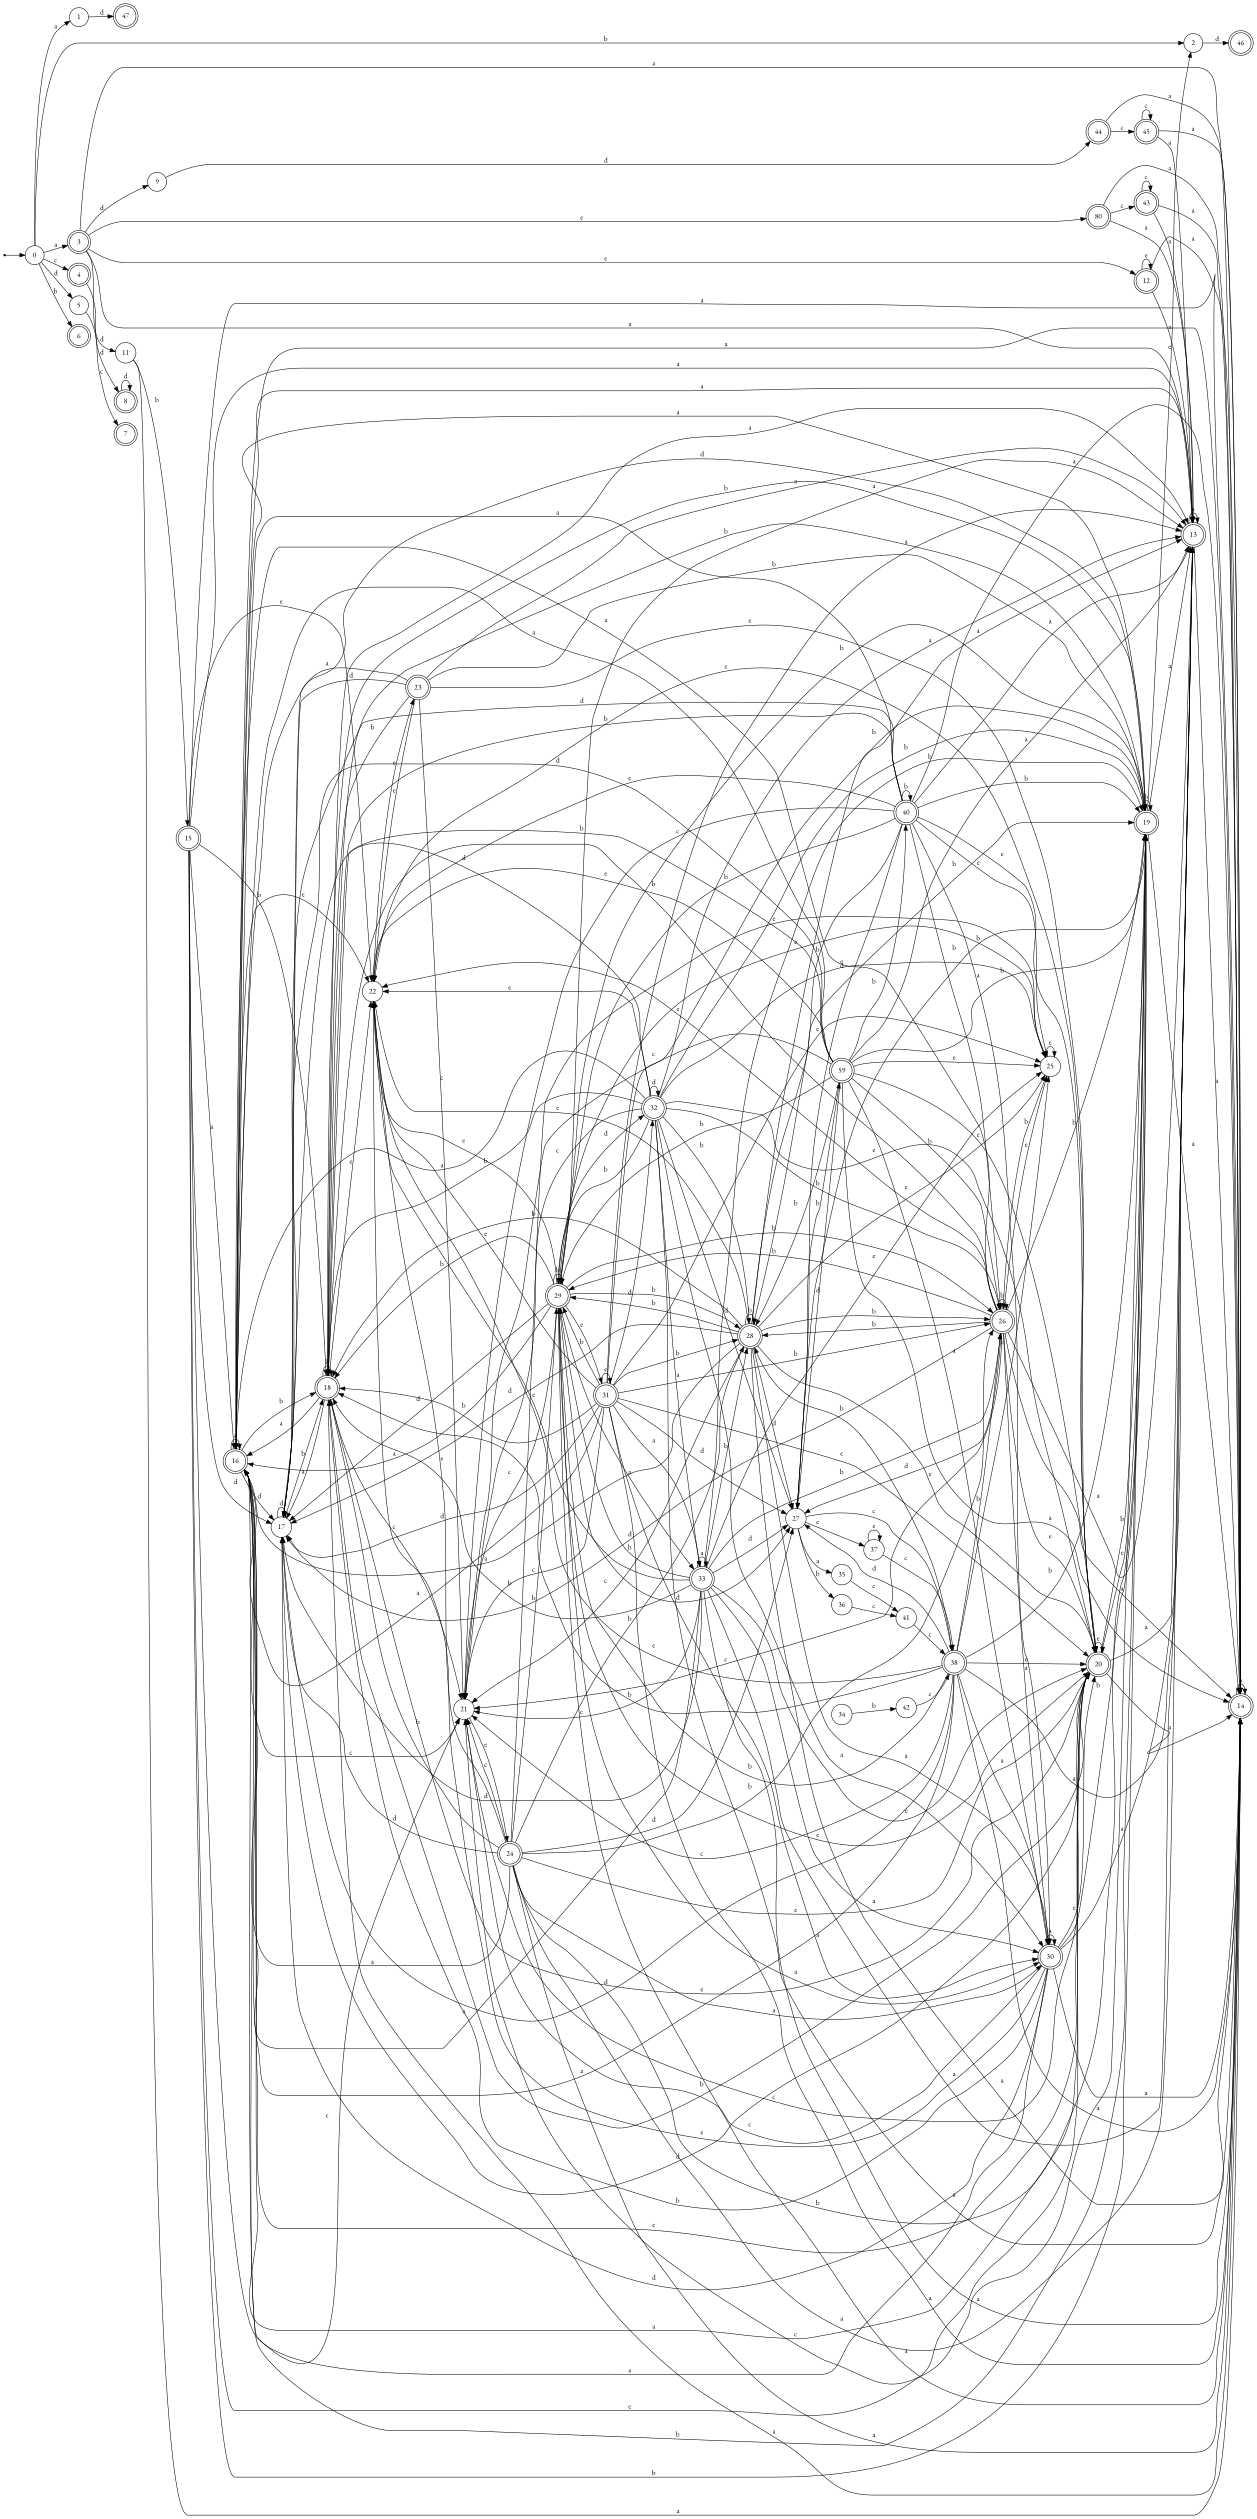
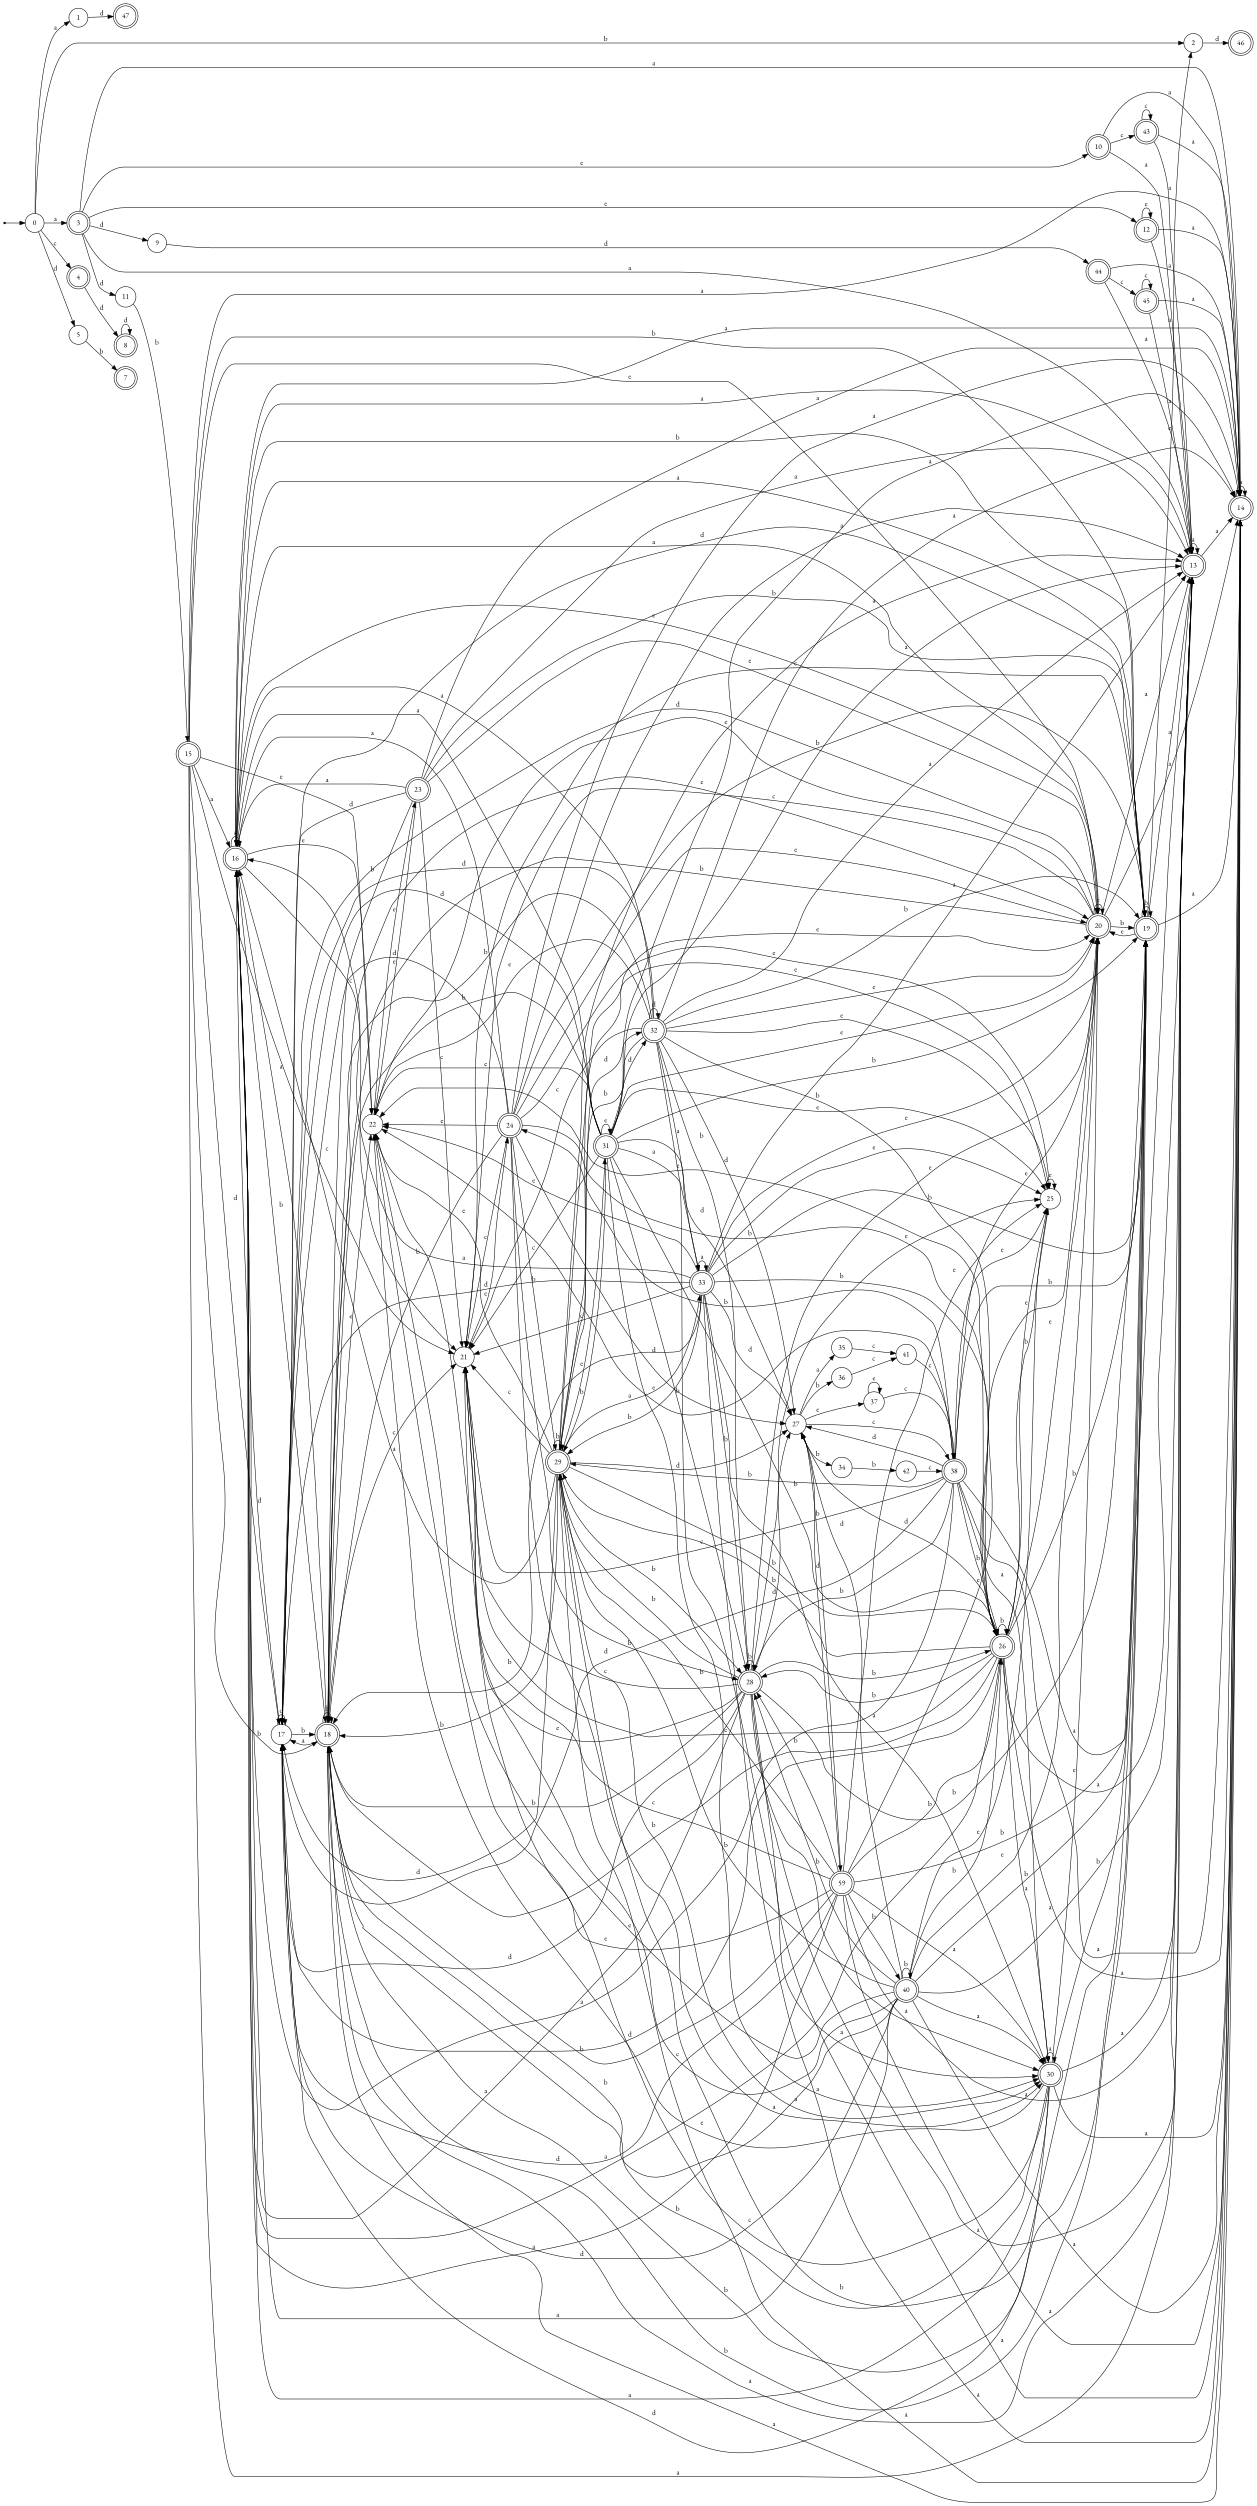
(1098, 217) -> (1098, 147)
(79, 336) -> none
(102, 372) -> (102, 352)
none -> (1163, 410)
(859, 1114) -> (811, 1452)
(577, 1652) -> (762, 1305)
(165, 2341) -> (801, 410)
